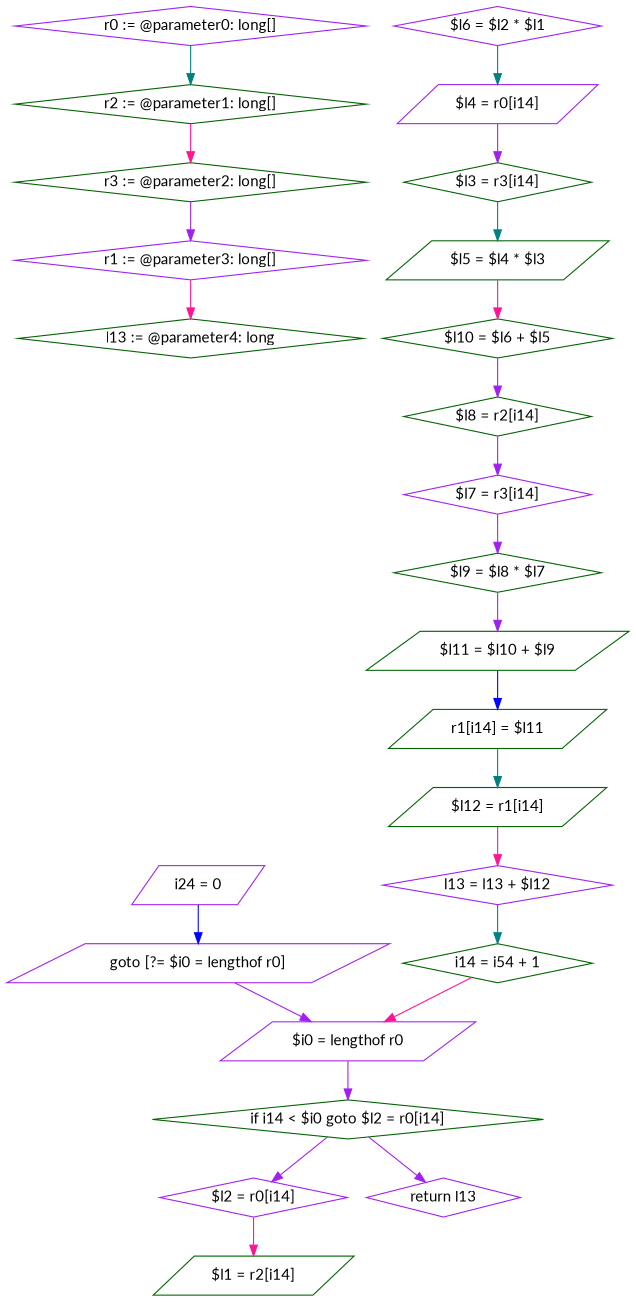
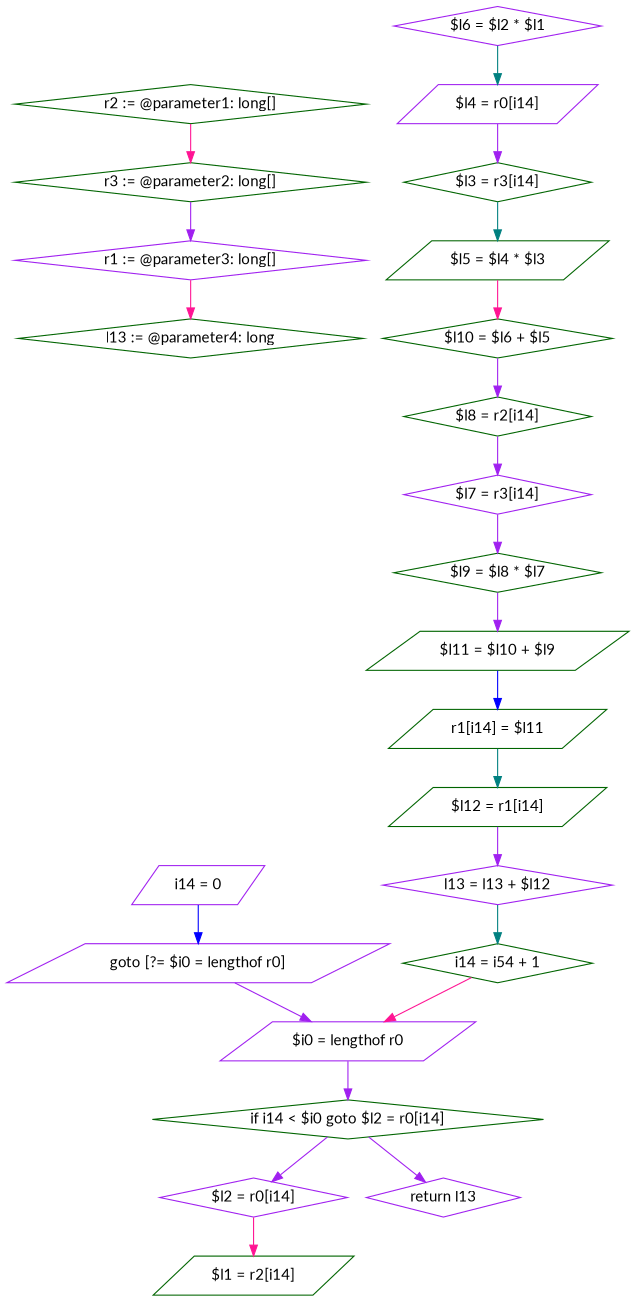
(191, 26) -> none
(498, 841) -> (498, 841)
(198, 885) -> (198, 885)
